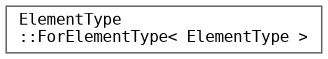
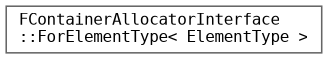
(164, 30) -> (164, 30)
